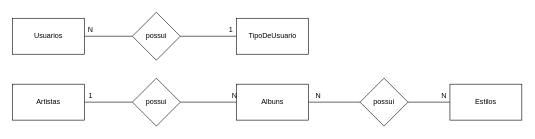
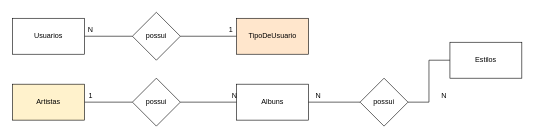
(273, 36) -> (273, 36)
(48, 102) -> (48, 102)
(486, 102) -> (486, 60)
